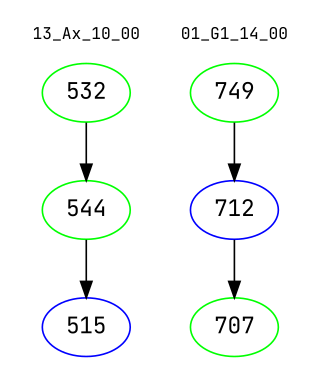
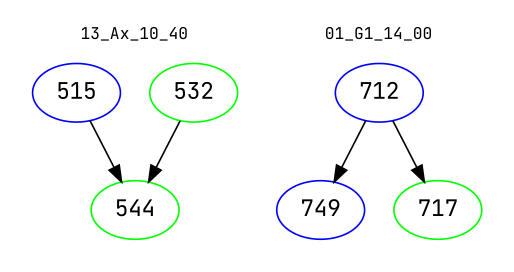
(87, 35) -> (135, 35)
(234, 93) -> (321, 210)
(234, 143) -> (354, 144)
(86, 261) -> (102, 144)
(234, 327) -> (438, 210)
